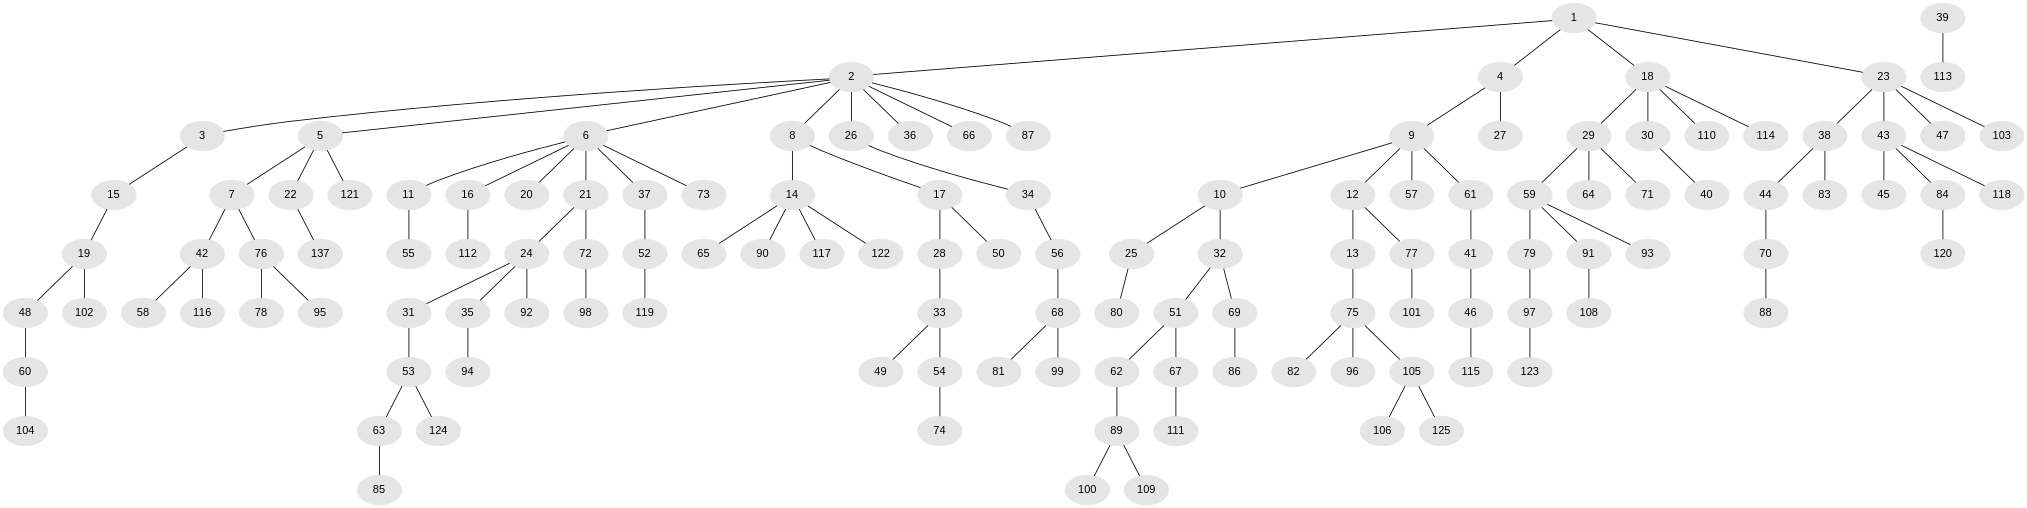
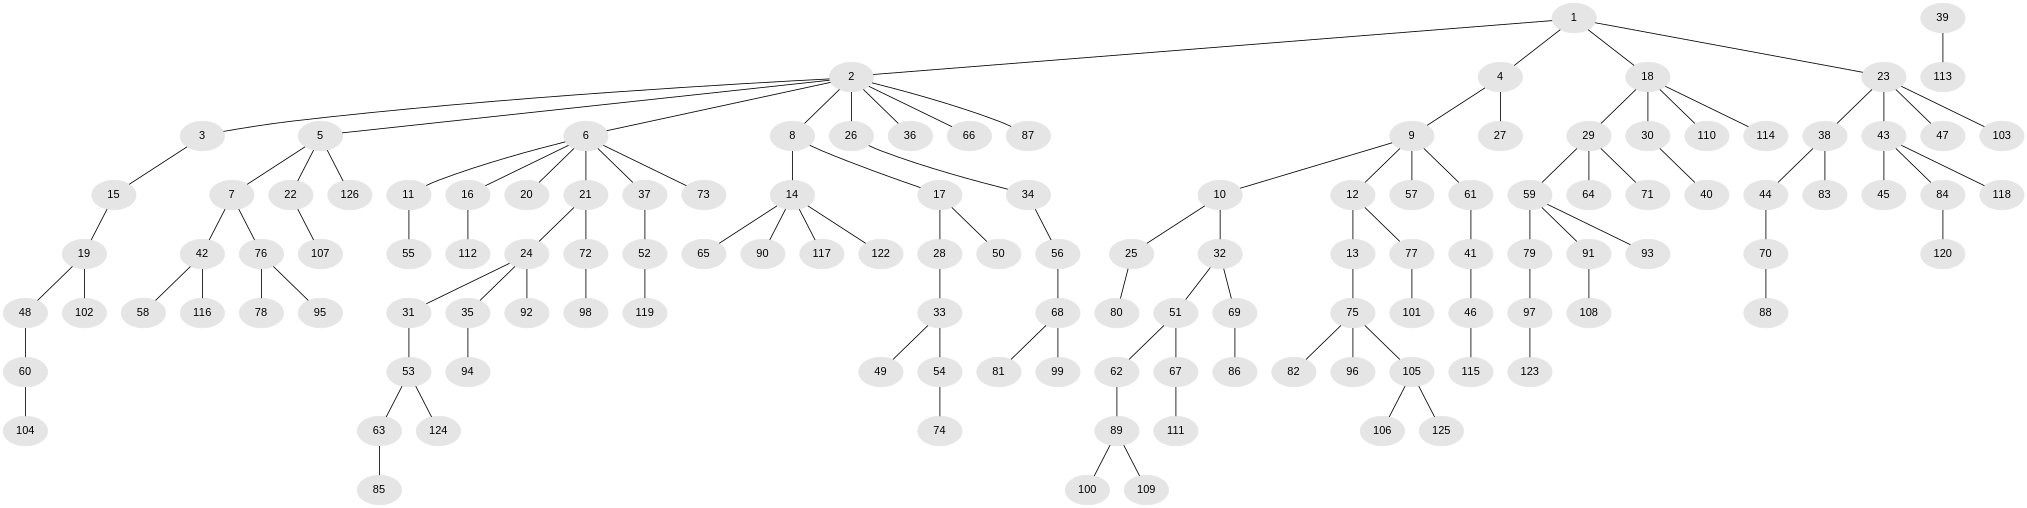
(350, 195) -> (350, 195)
(320, 254) -> (320, 254)
